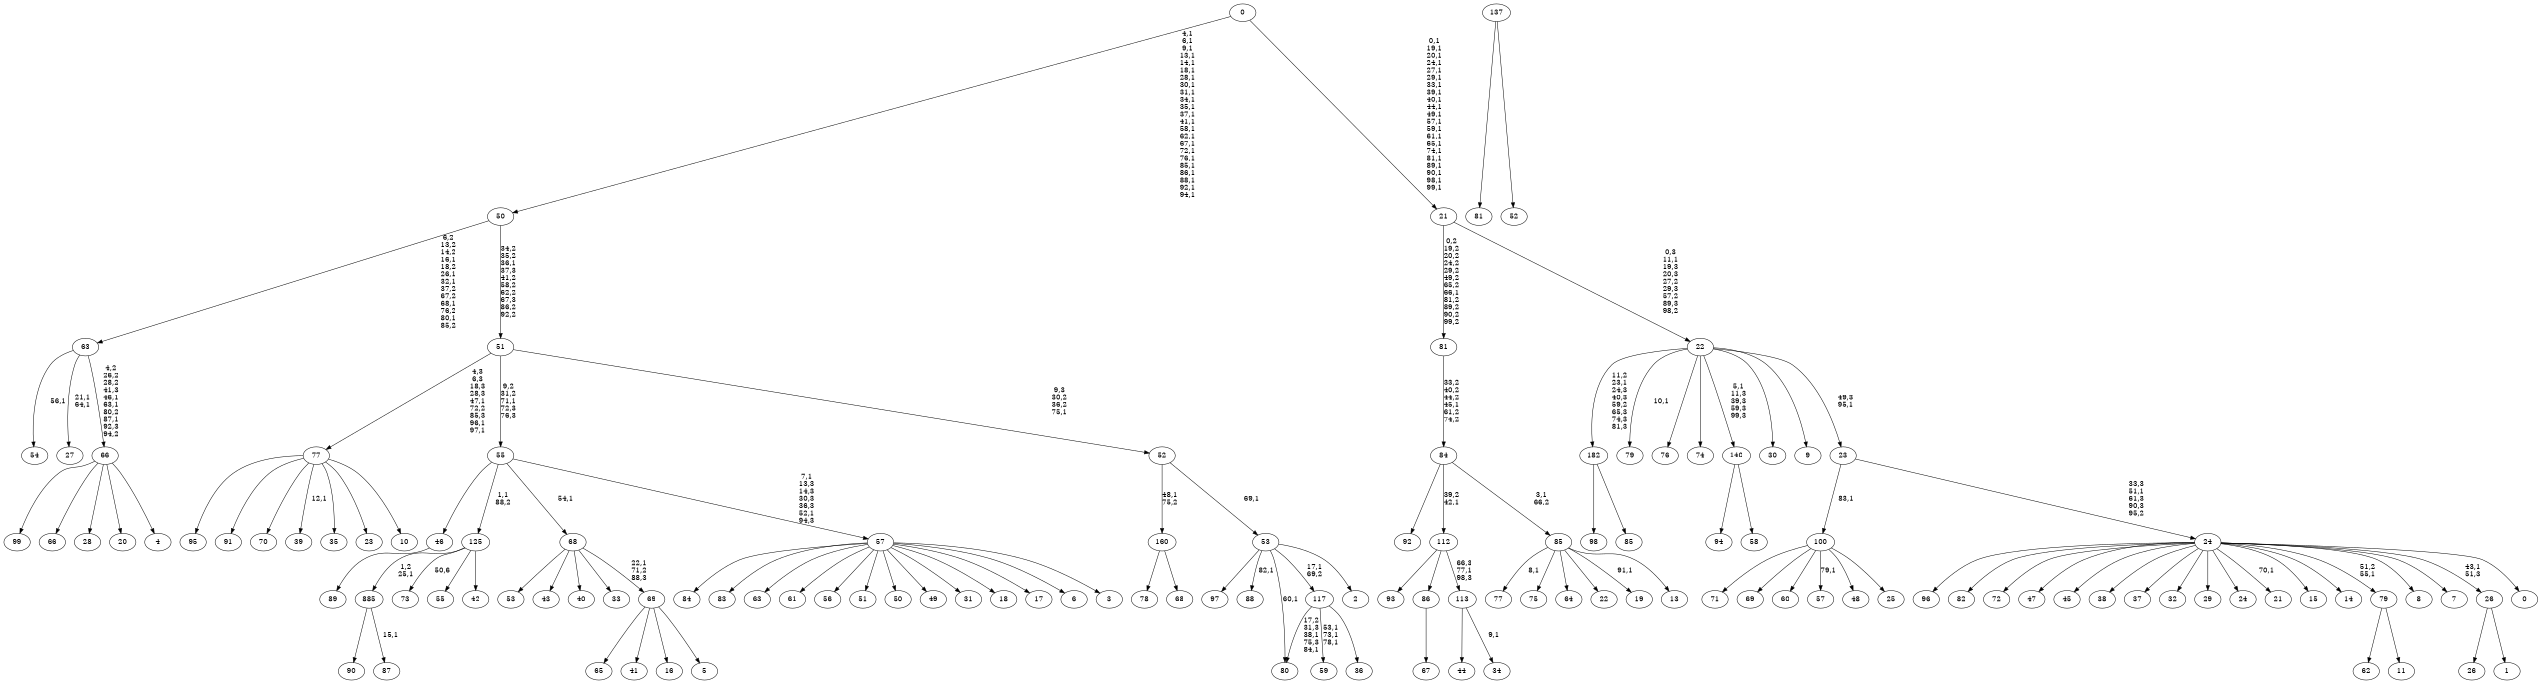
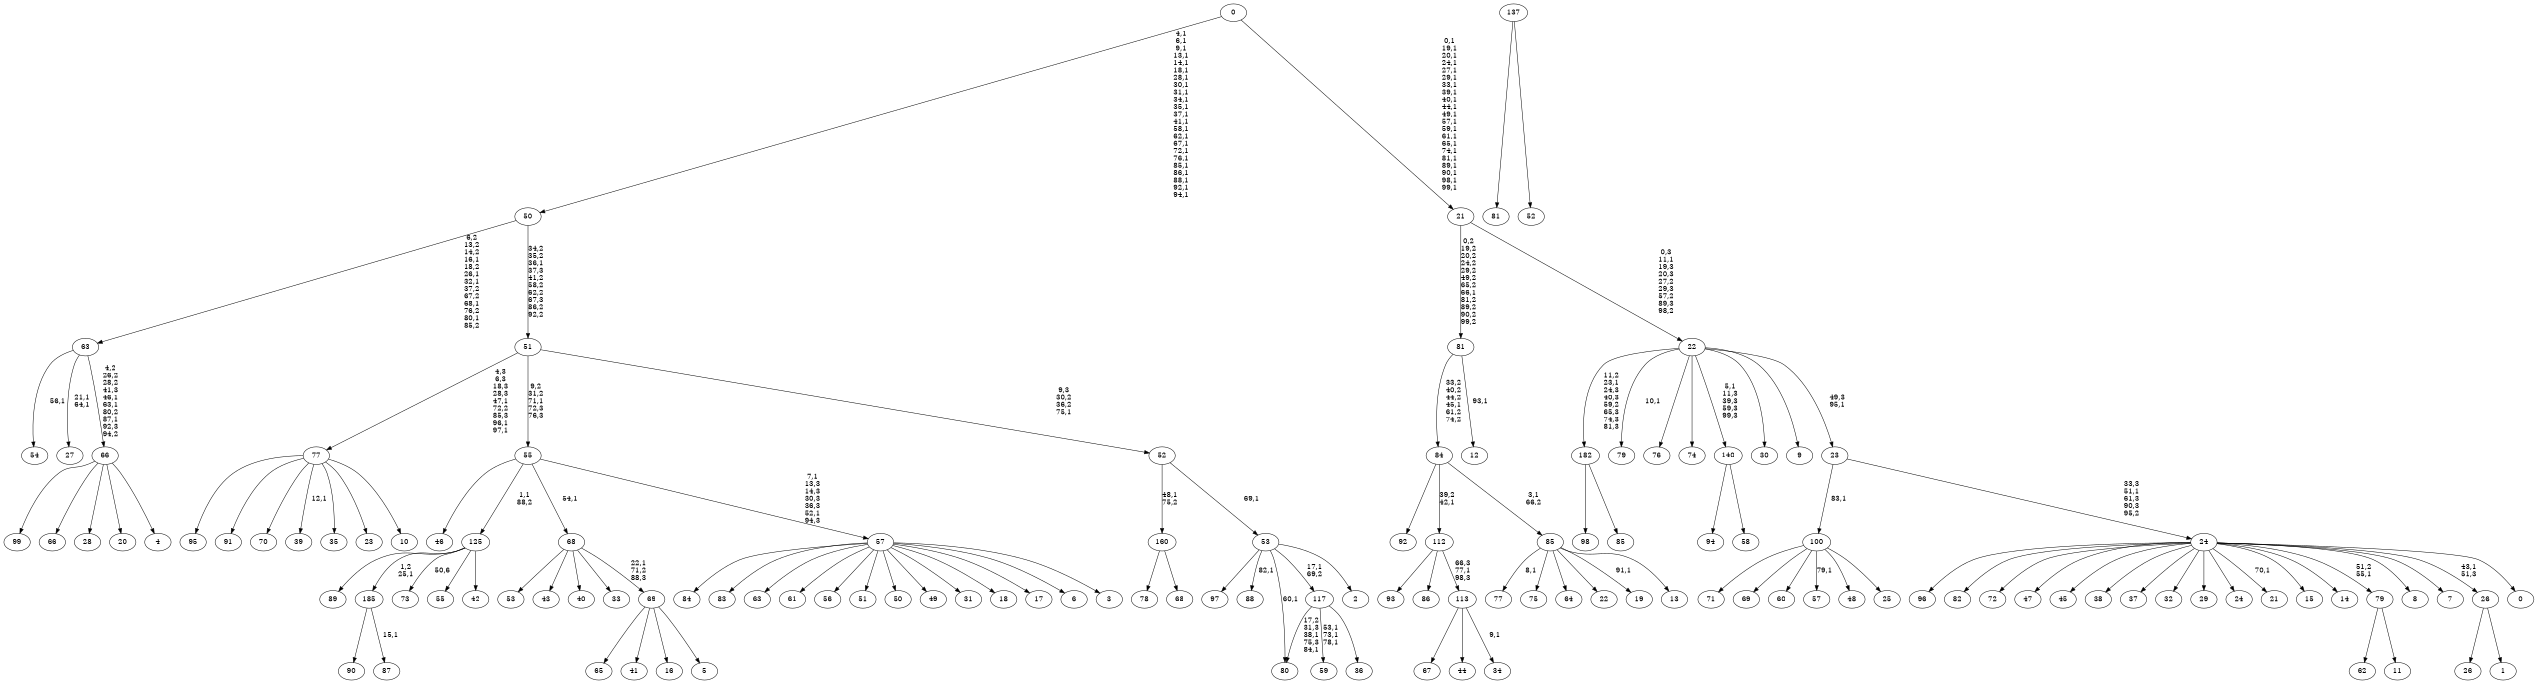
none -> (1474, 456)
(378, 554) -> (398, 553)
(369, 599) -> (369, 599)
(1426, 633) -> (1446, 633)
